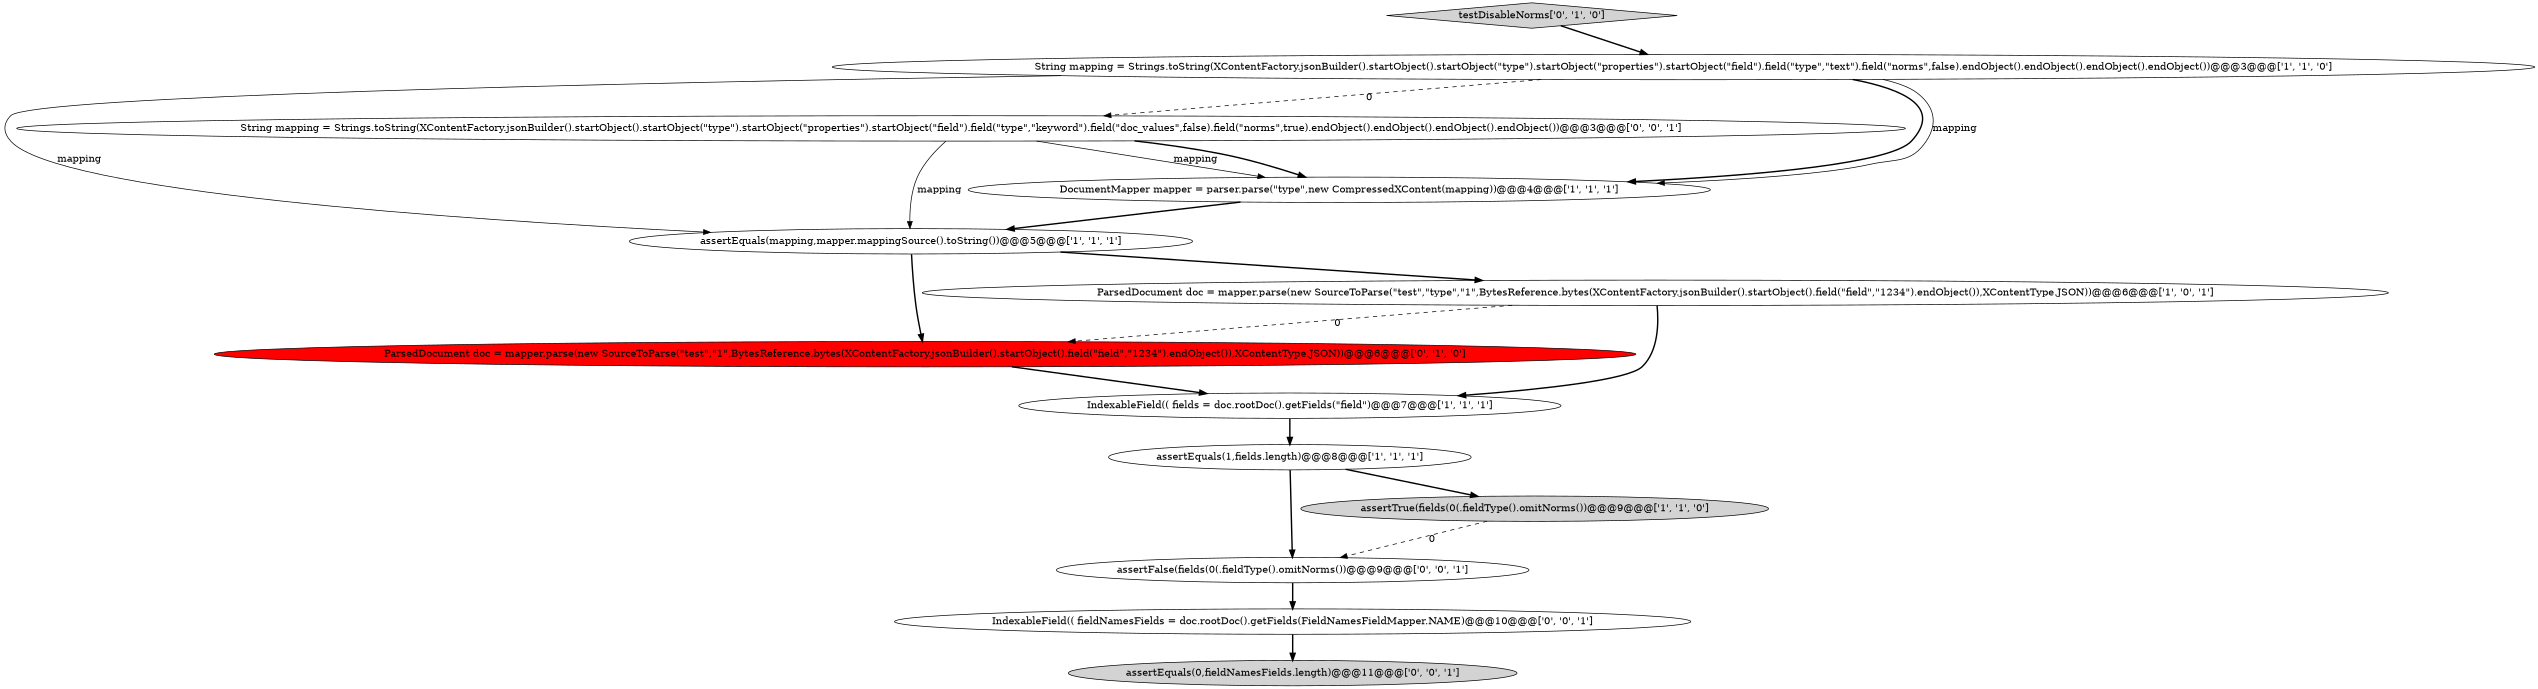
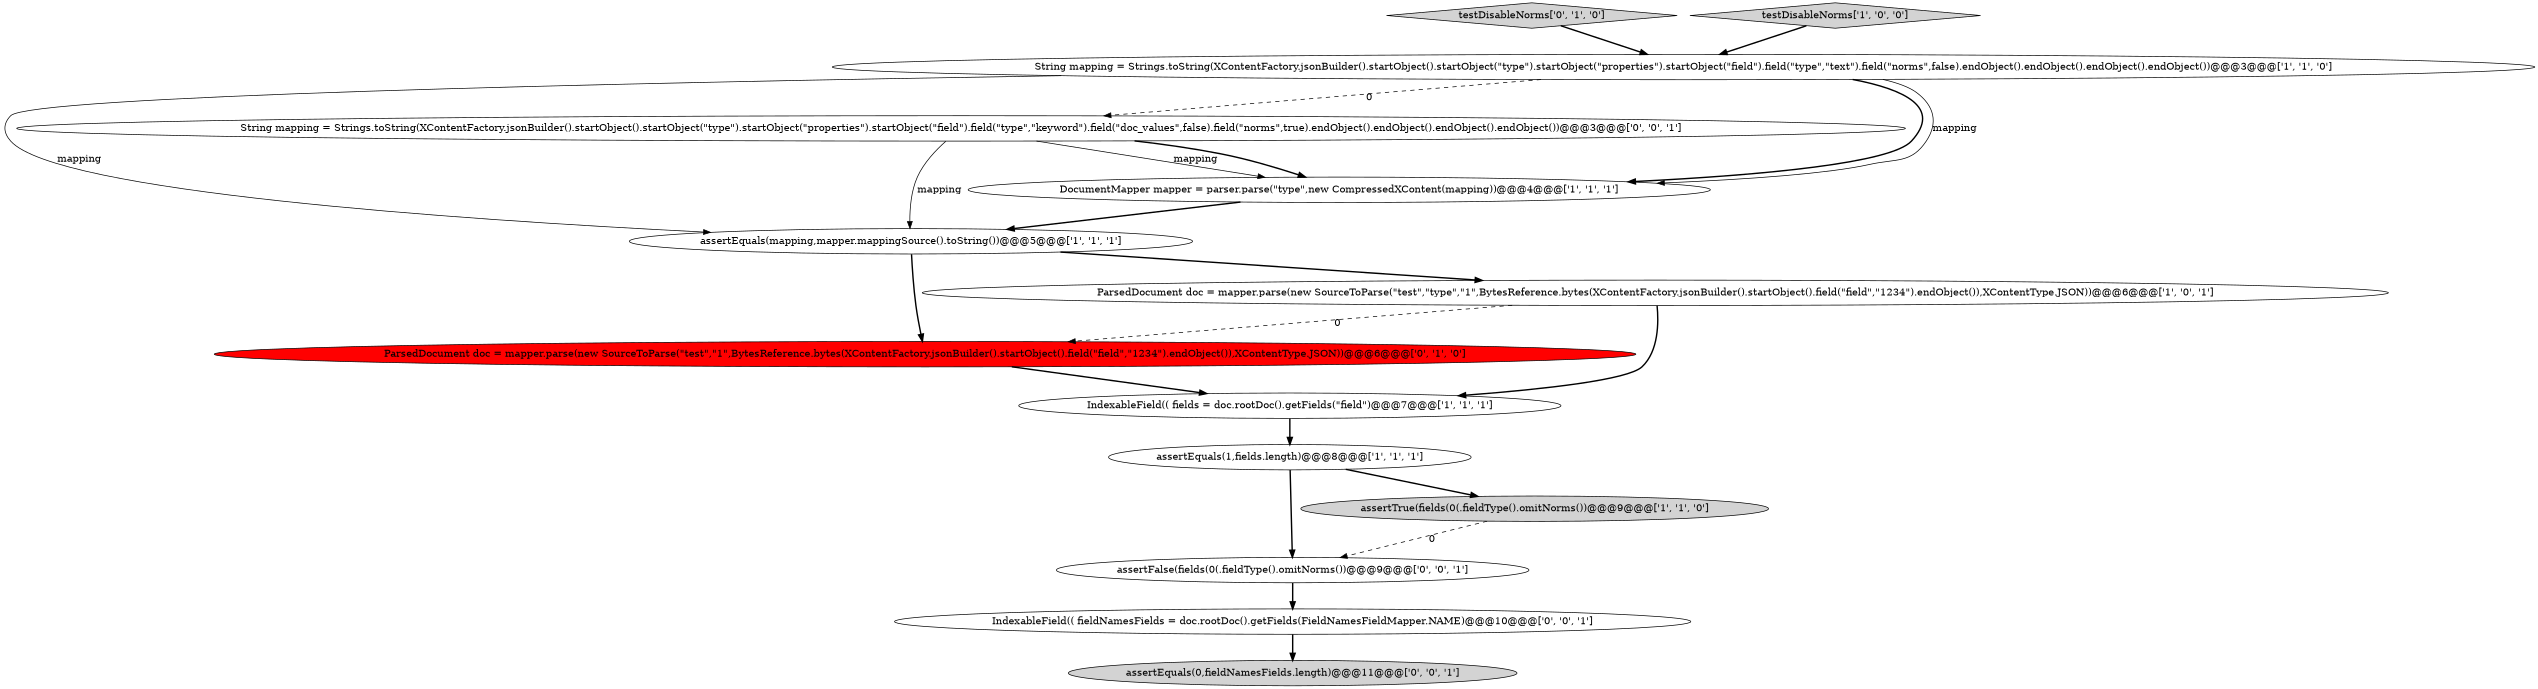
none -> (1835, 16)
